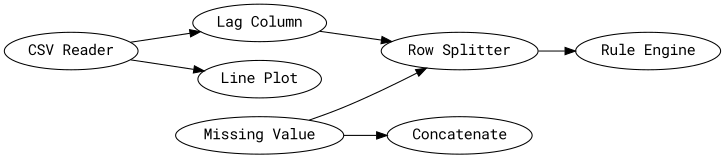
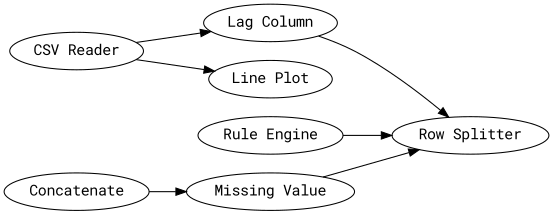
(552, 51) -> (362, 135)
(360, 135) -> (162, 192)
